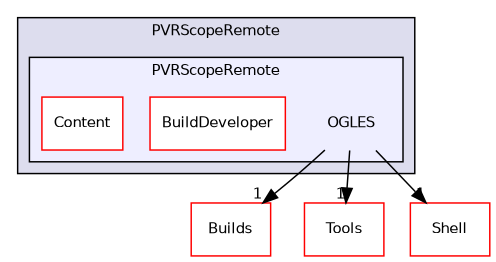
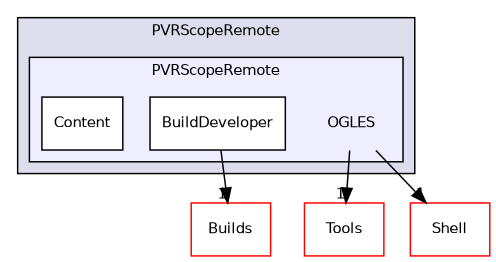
(82, 124) -> (82, 124)
(218, 124) -> (218, 124)
(287, 183) -> (223, 169)
